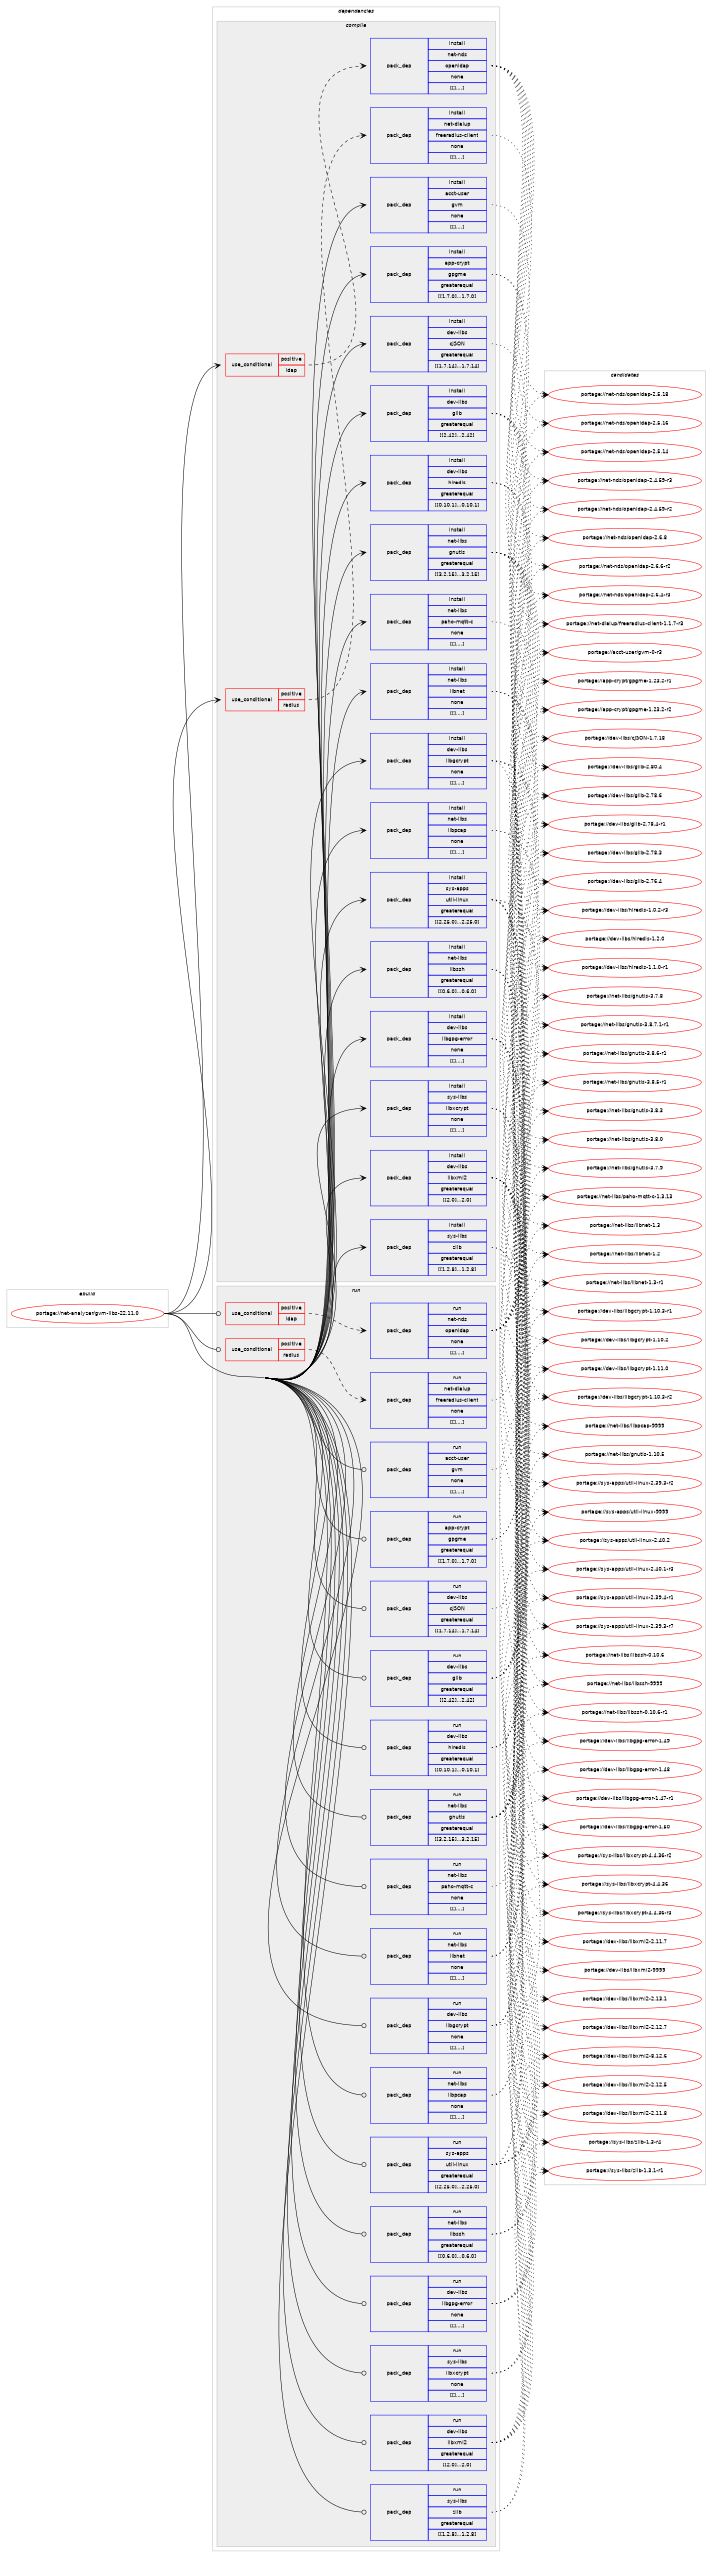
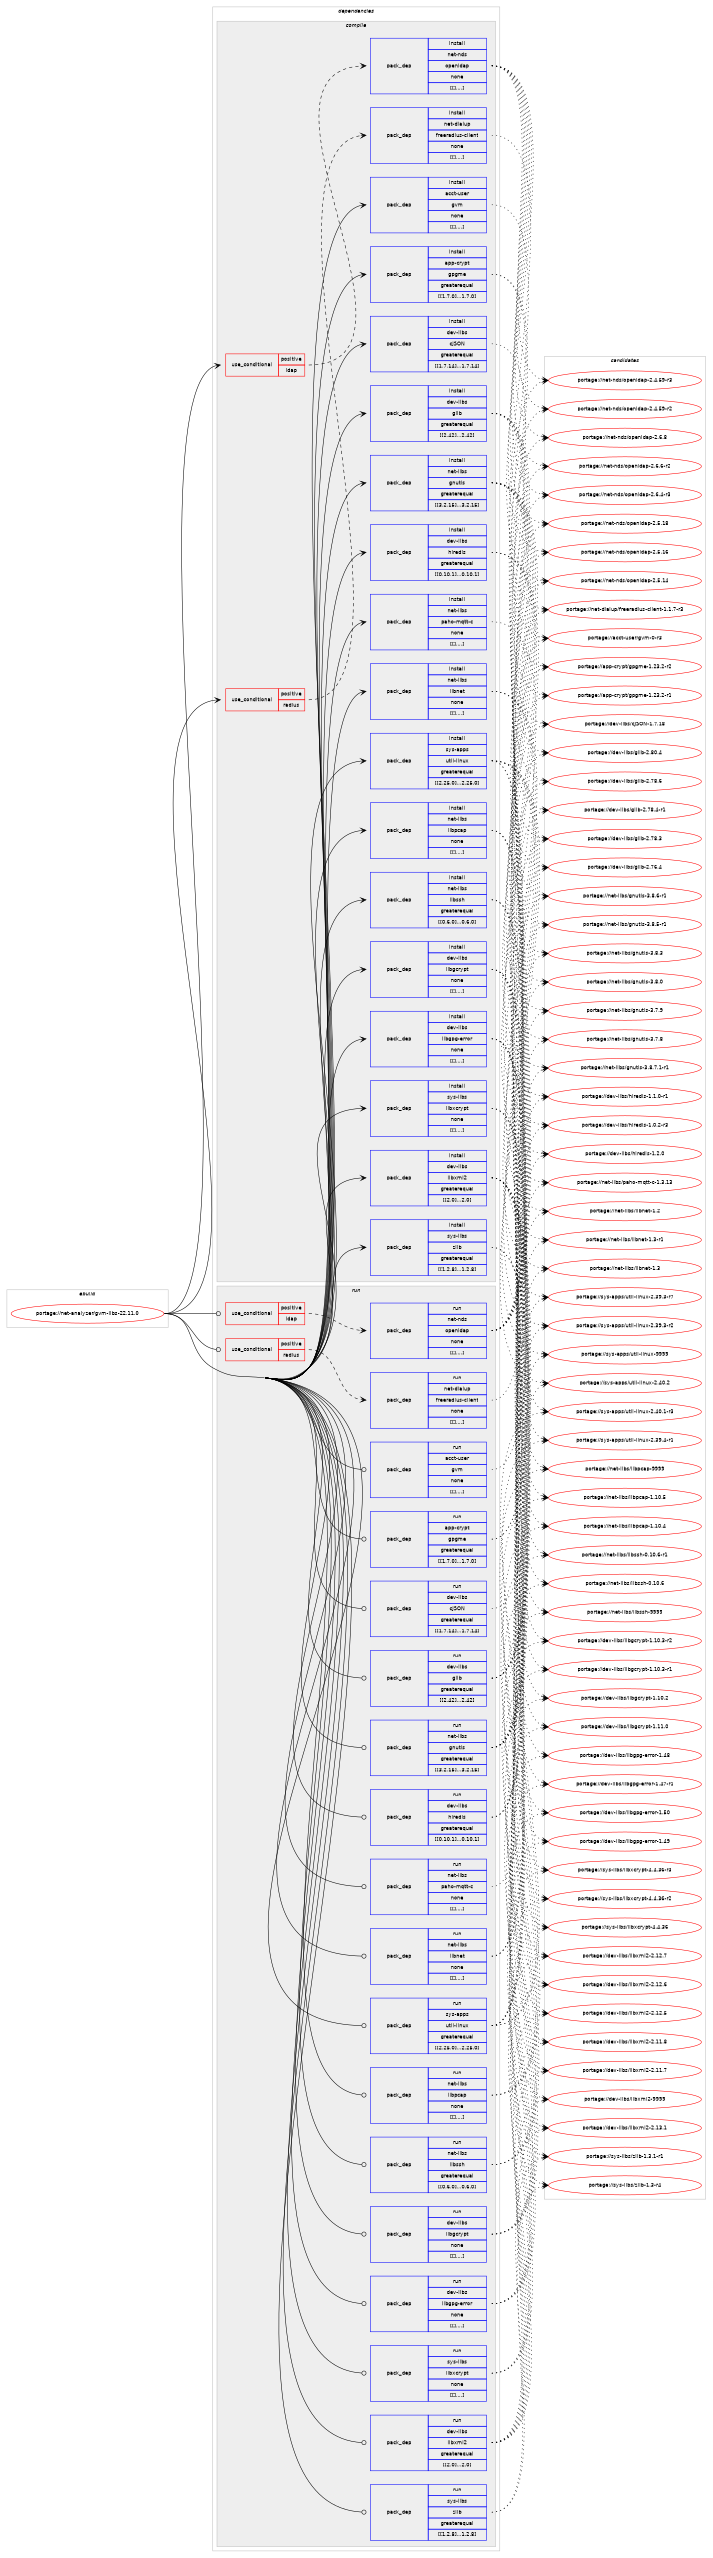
(625, 1455) -> (625, 1498)
none -> (625, 1526)
(625, 2056) -> (625, 1985)
